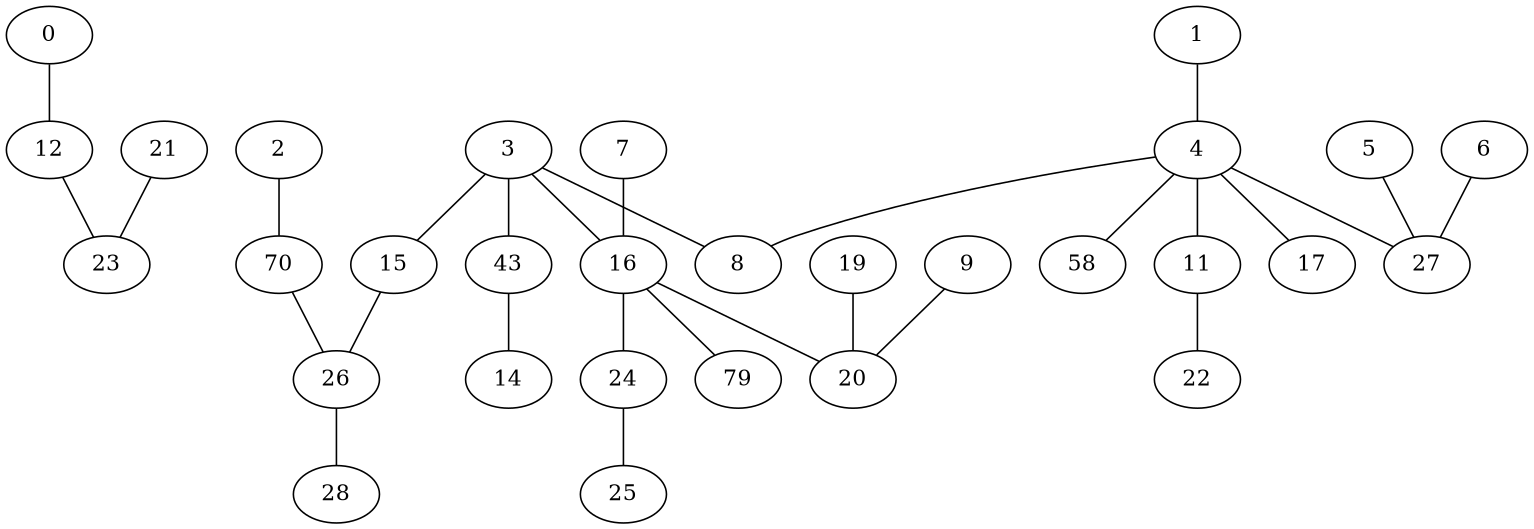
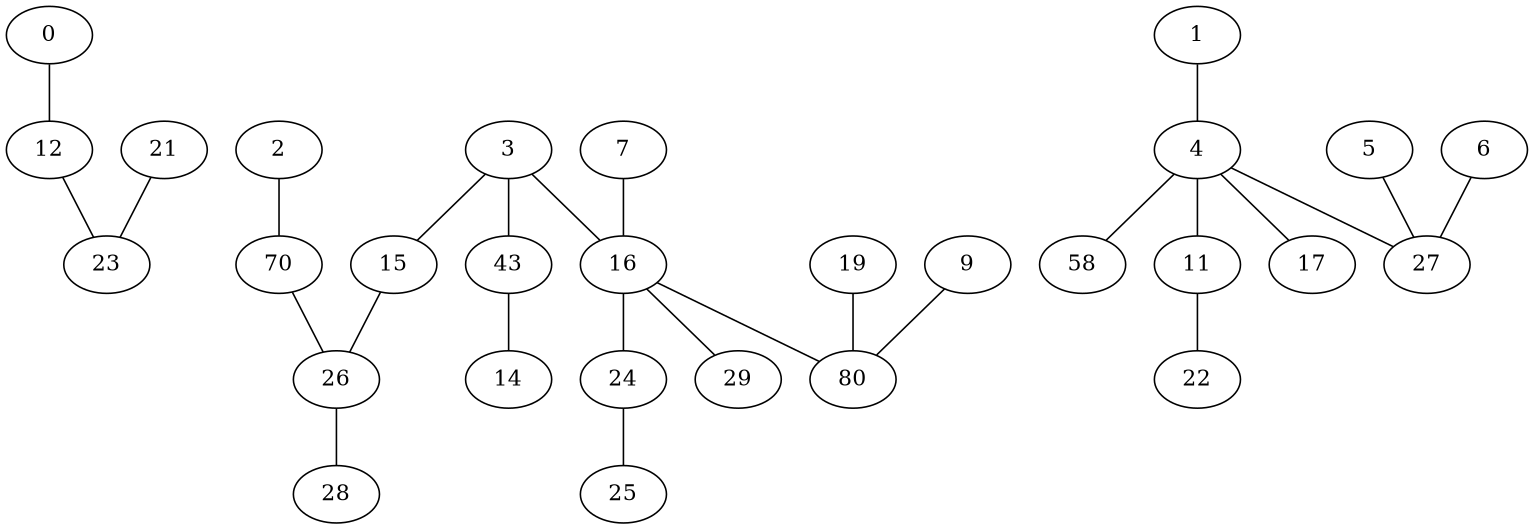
(738, 265) -> none
(738, 379) -> (738, 379)
(853, 379) -> (853, 379)
